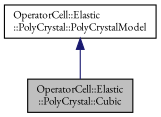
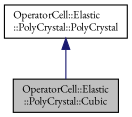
(80, 22) -> (66, 22)
